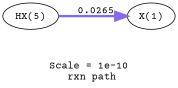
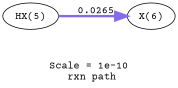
(151, 16) -> (151, 16)
